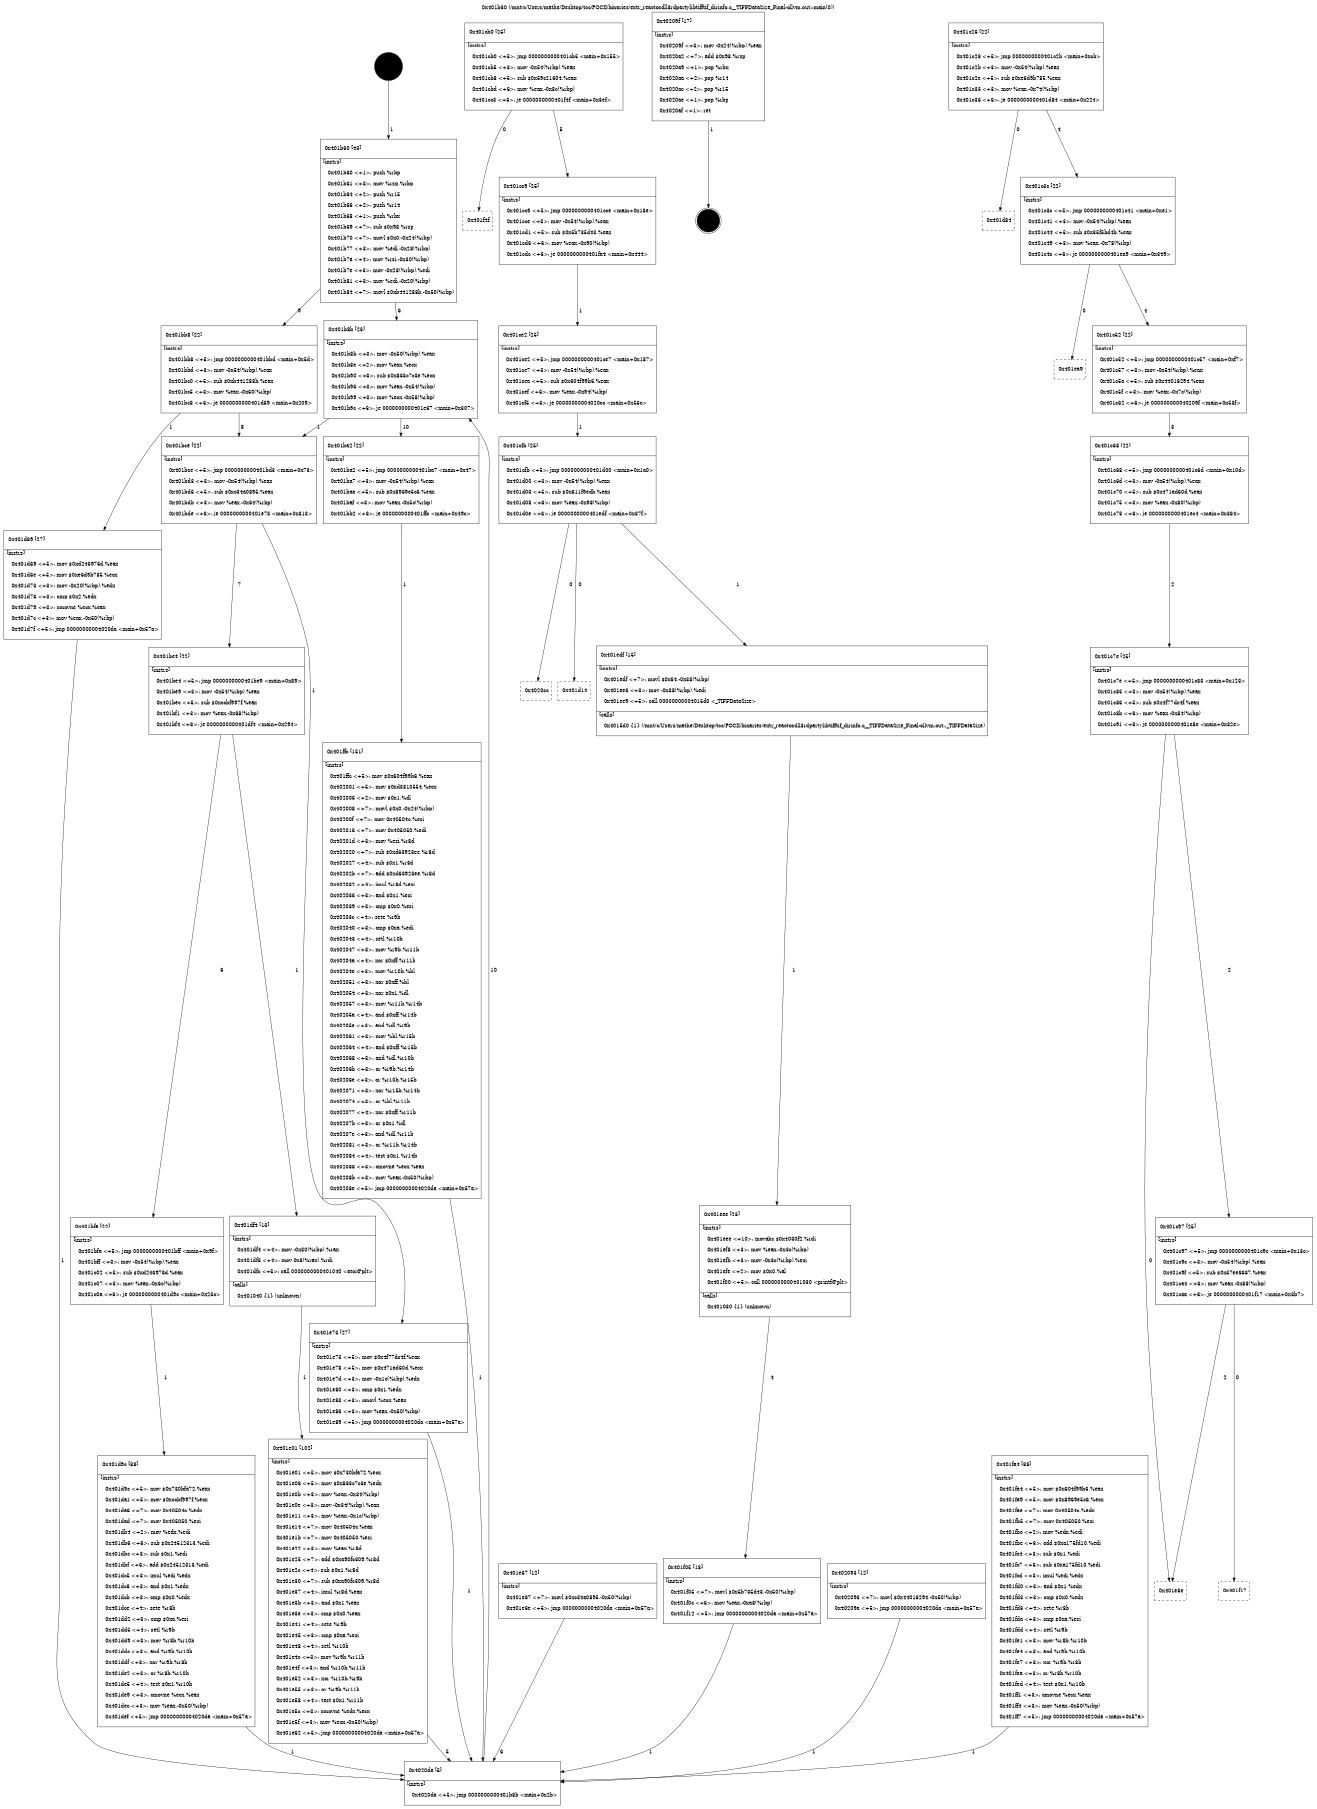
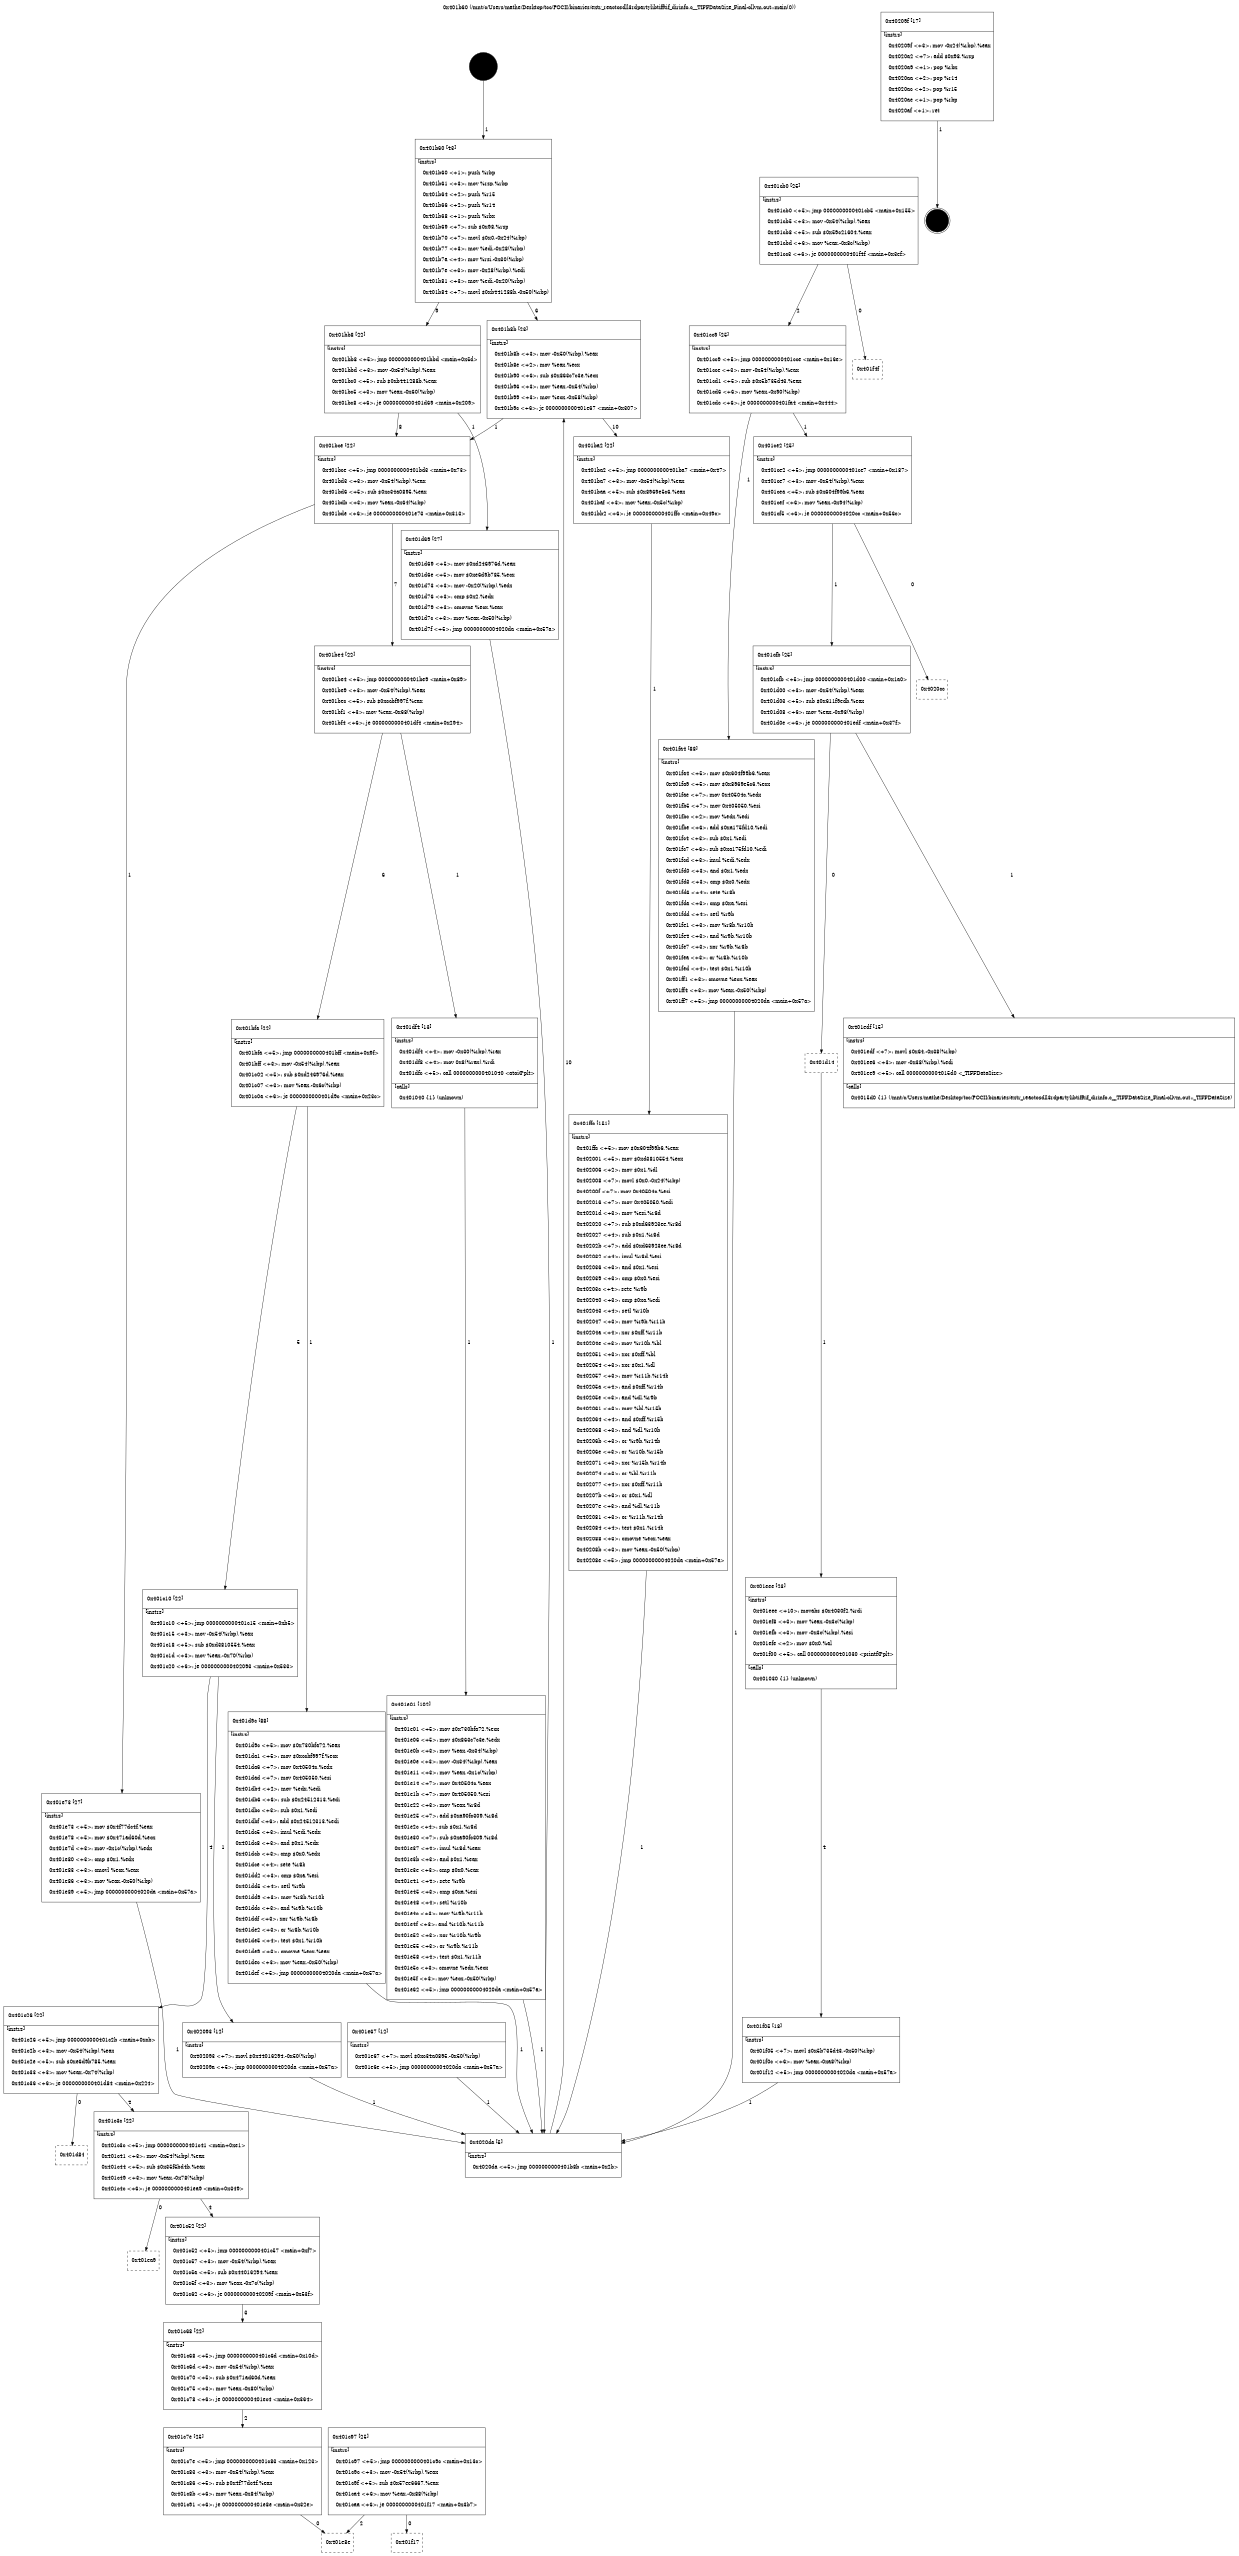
(560, 130) -> (797, 311)
none -> (731, 574)
(554, 601) -> (891, 600)
(784, 969) -> (821, 1323)
(1202, 974) -> none
none -> (220, 1633)
(447, 1752) -> (541, 2050)
(501, 1752) -> (488, 2103)
